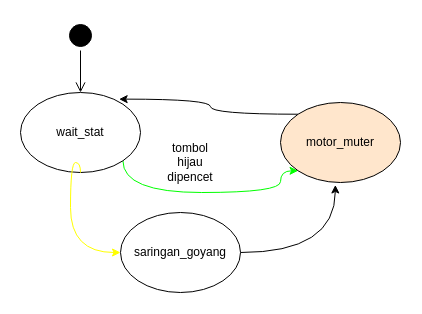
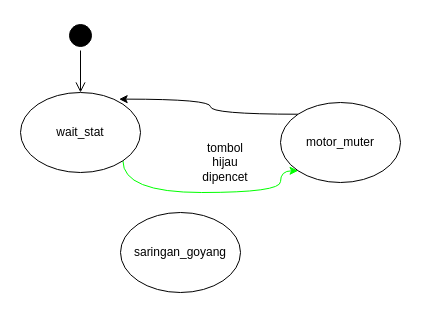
(341, 143) -> (341, 143)
(191, 163) -> (226, 163)
(71, 216) -> none
(301, 243) -> none
